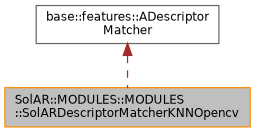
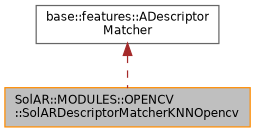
(128, 107) -> (128, 107)
